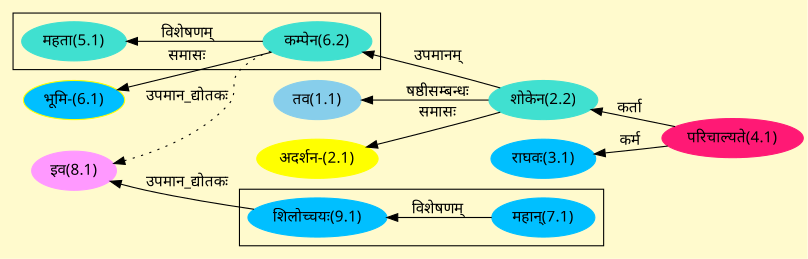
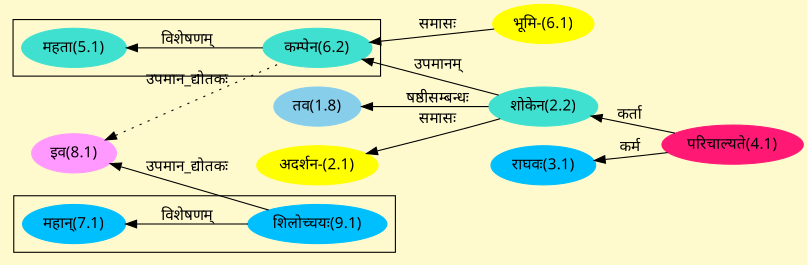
(171, 77) -> (437, 35)
(74, 100) -> (543, 24)
(317, 100) -> (317, 107)
(445, 217) -> (192, 224)
